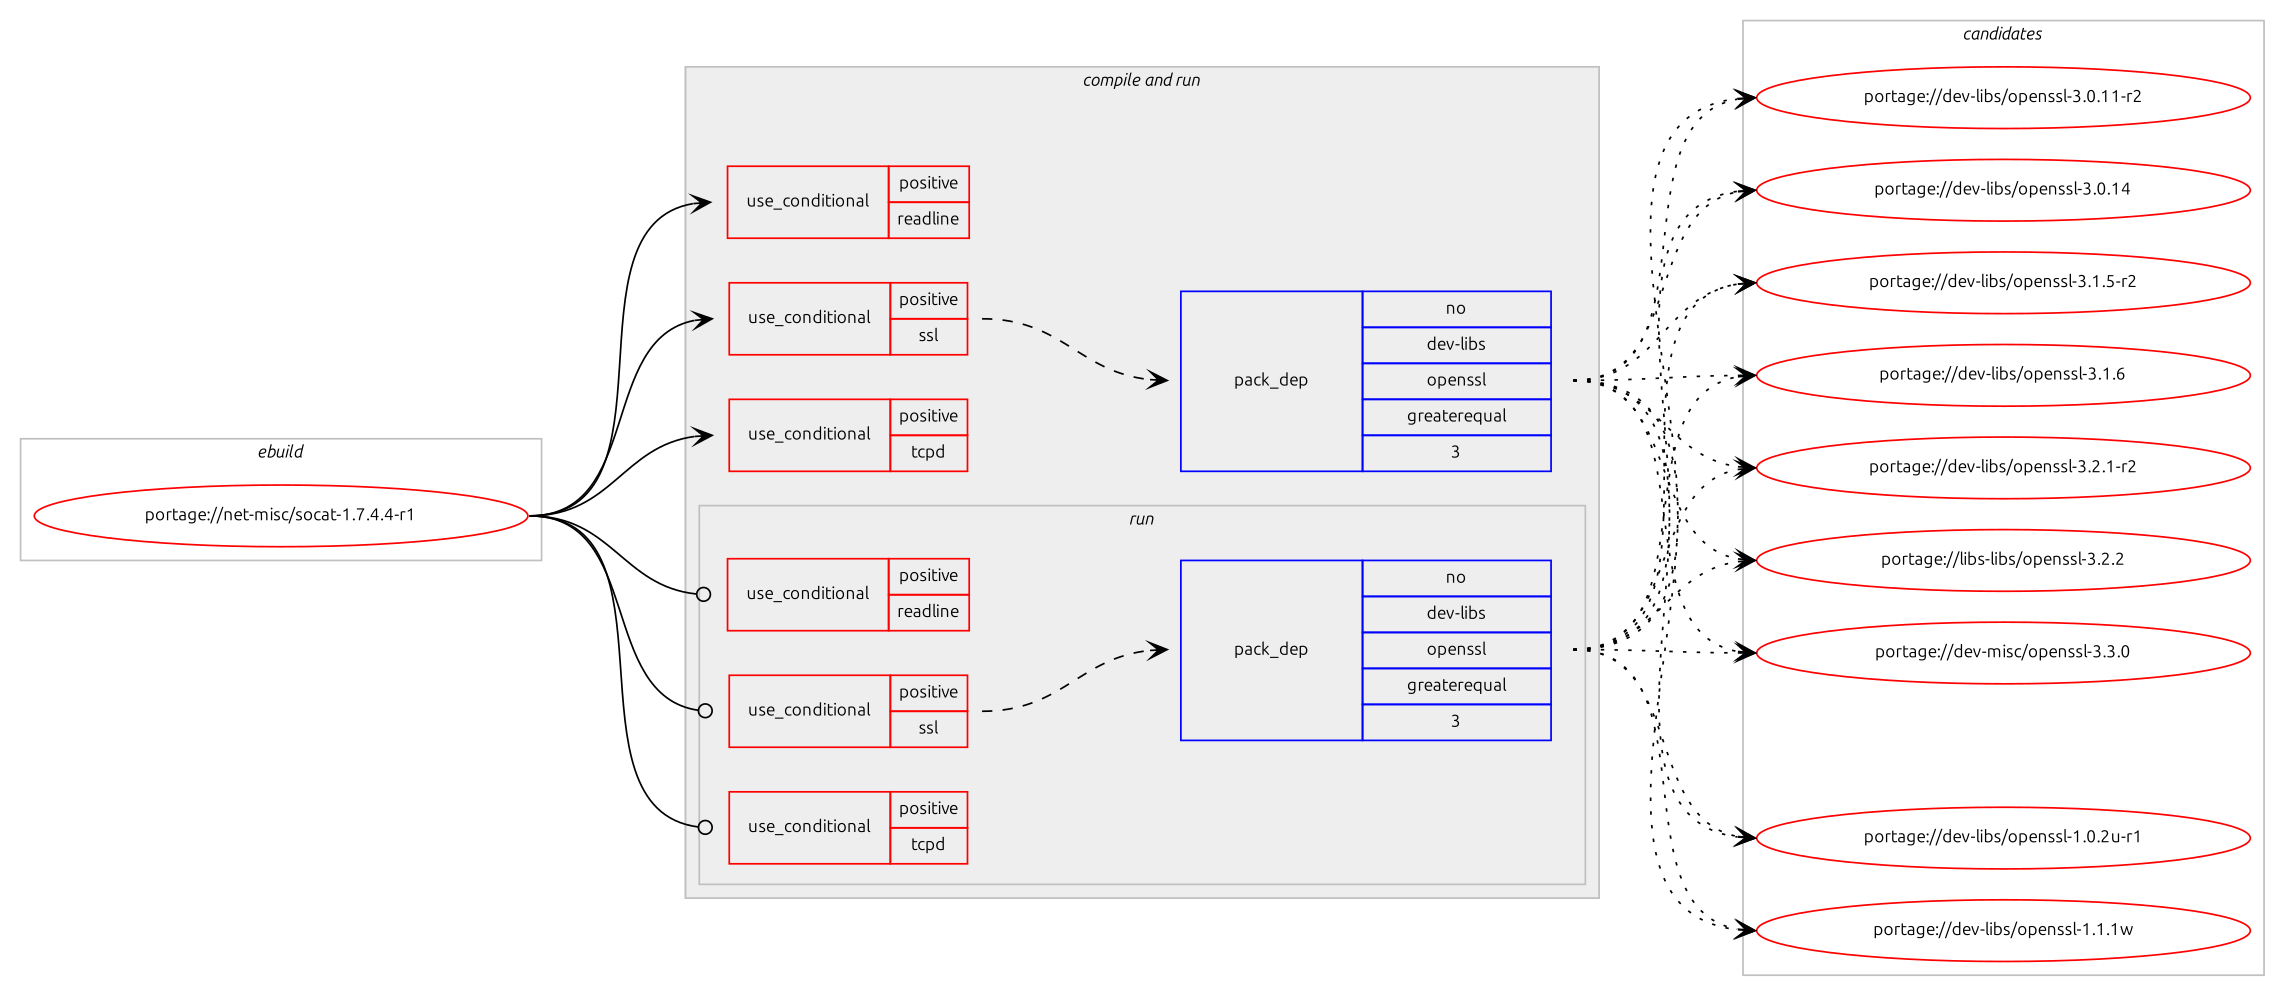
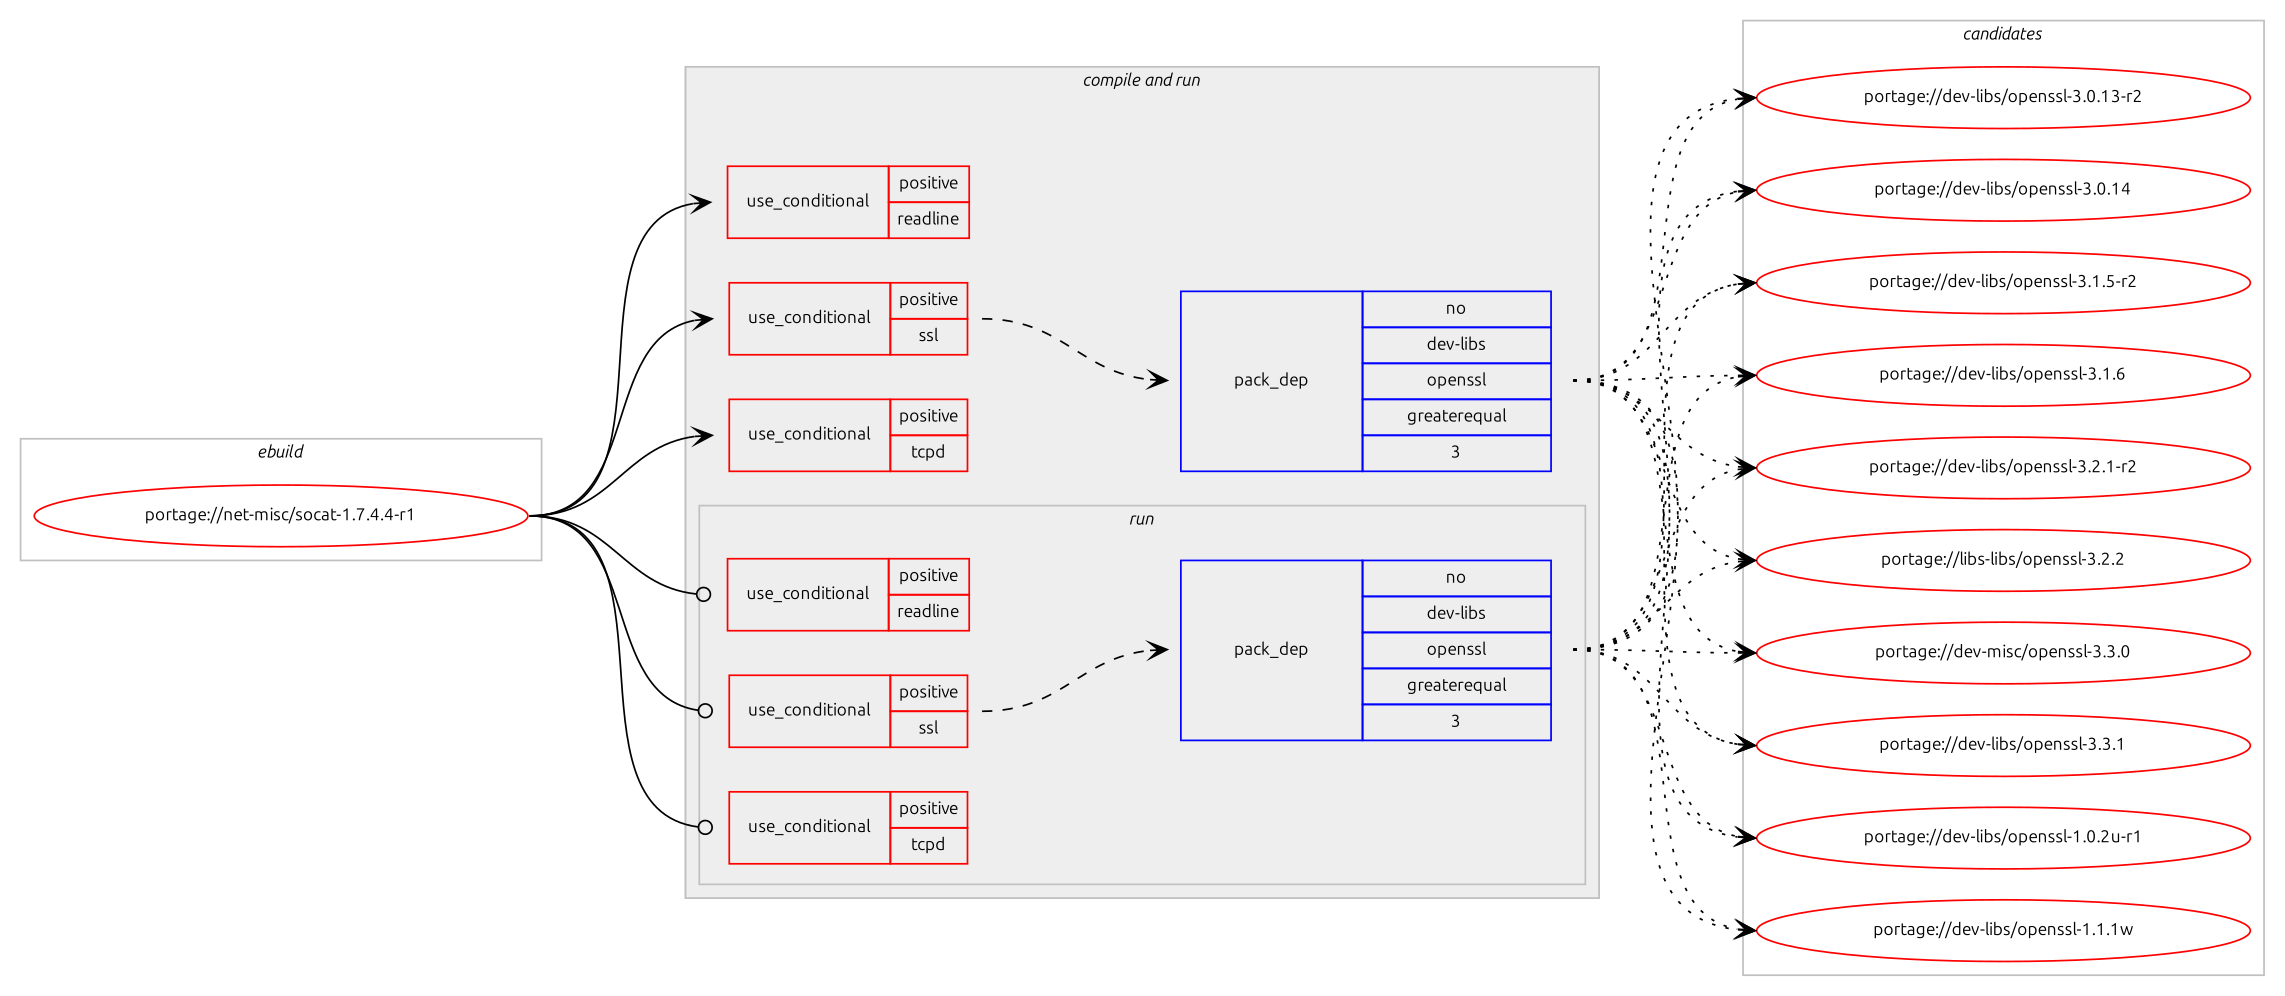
(2004, 98) -> (2004, 98)
none -> (2004, 746)
